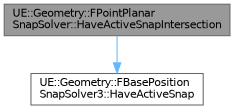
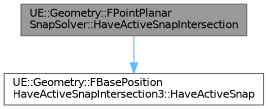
(117, 89) -> (134, 89)
